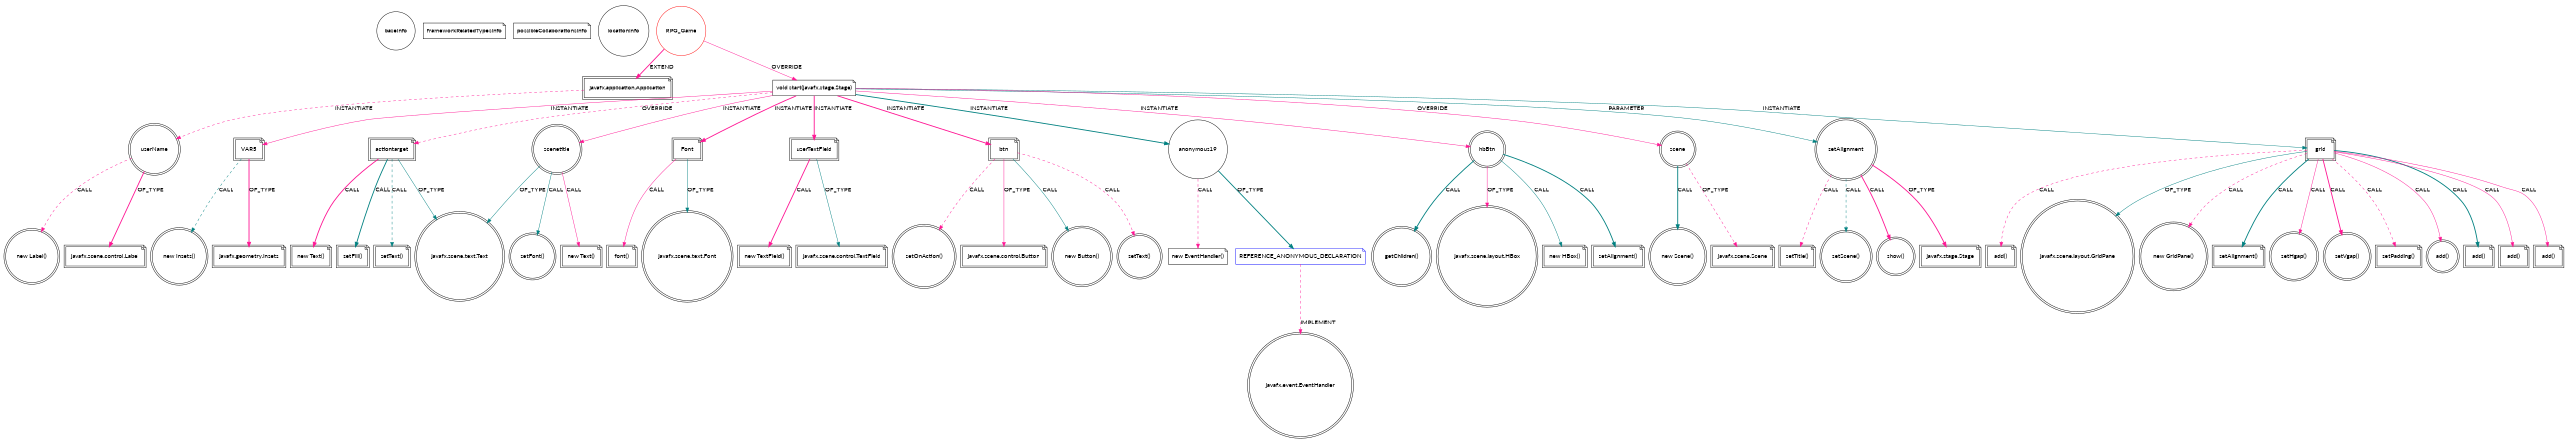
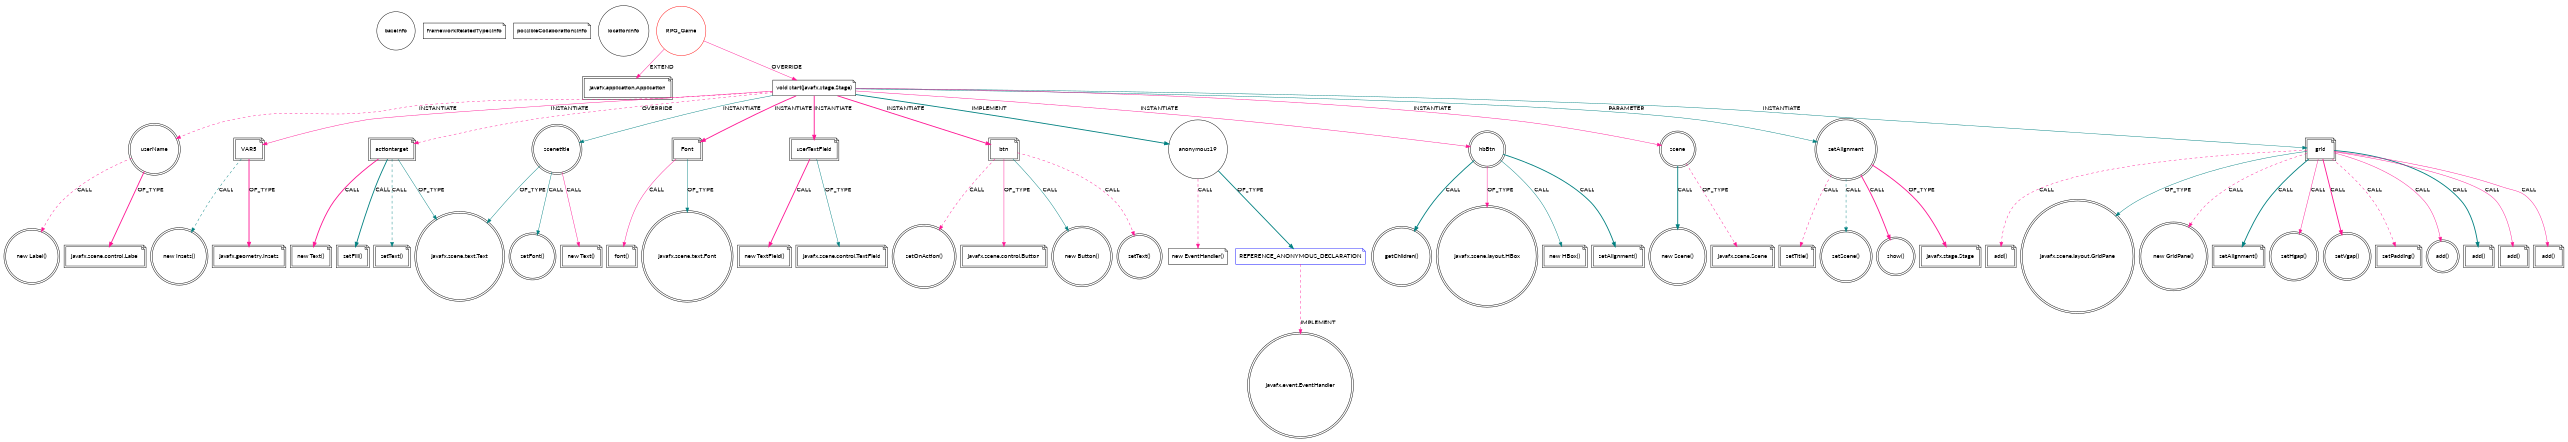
(652, 62) -> (652, 62)
(380, 102) -> (475, 102)
(989, 109) -> (989, 109)
(1432, 109) -> (1432, 109)
(678, 116) -> (678, 116)
